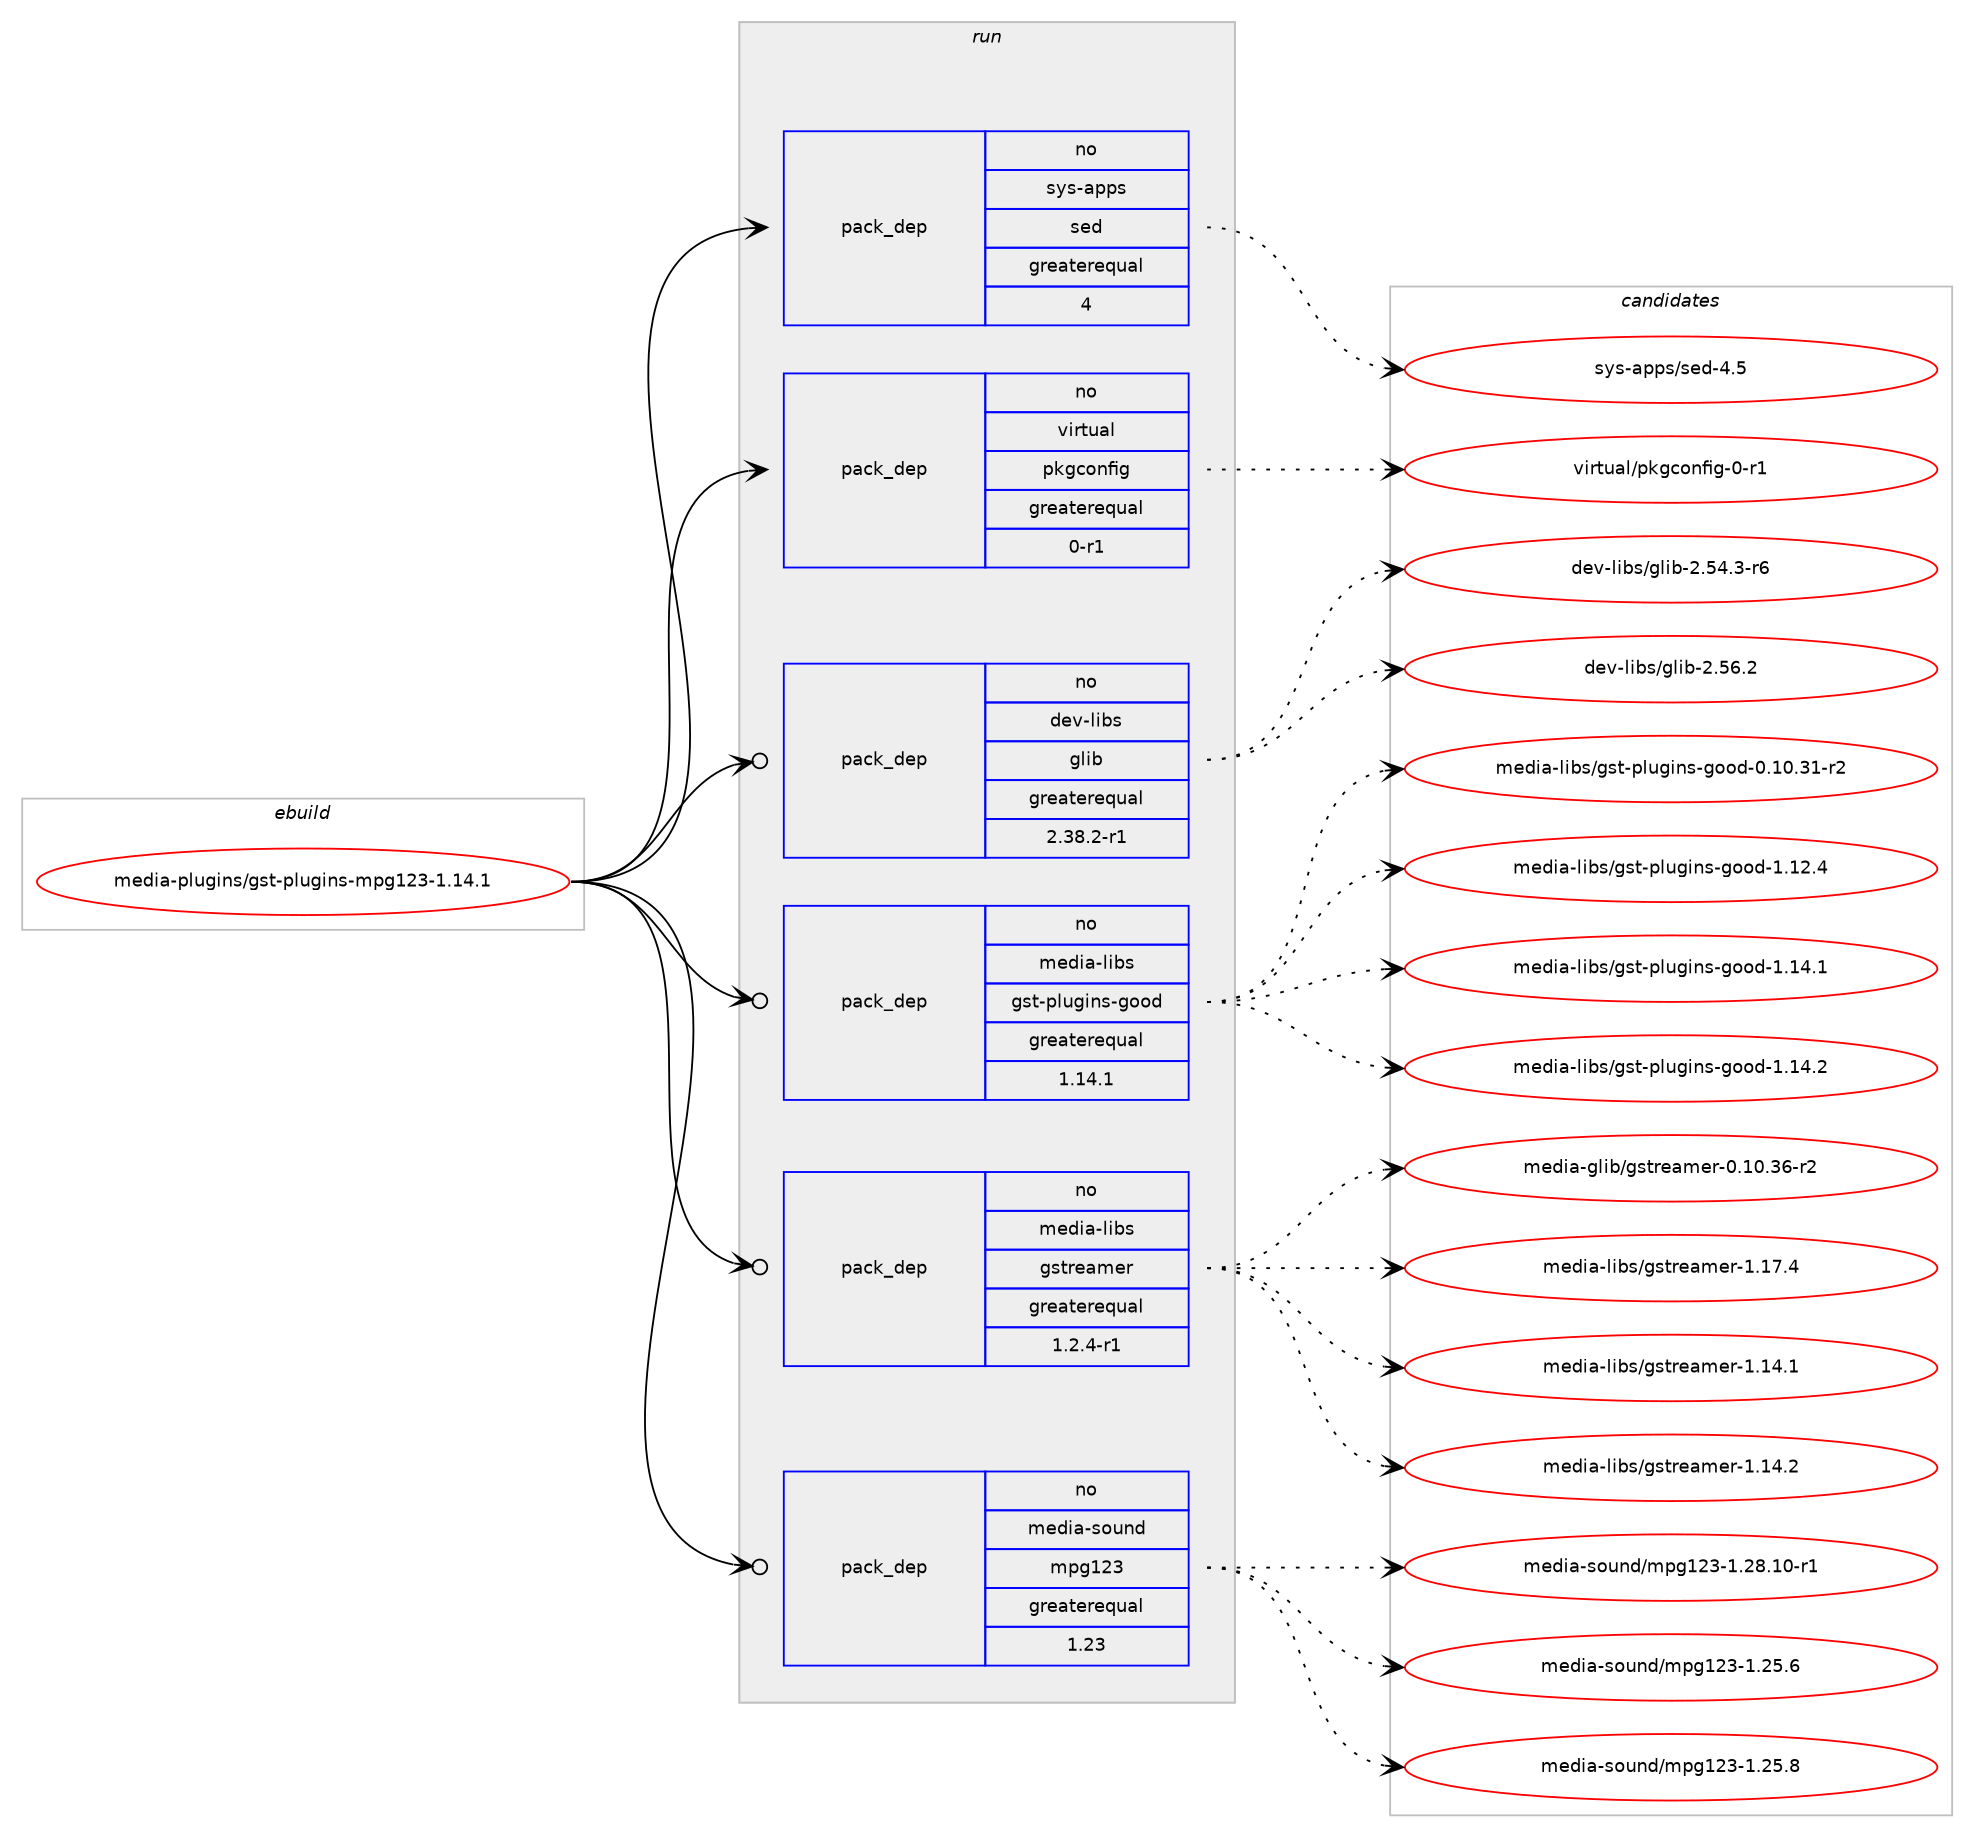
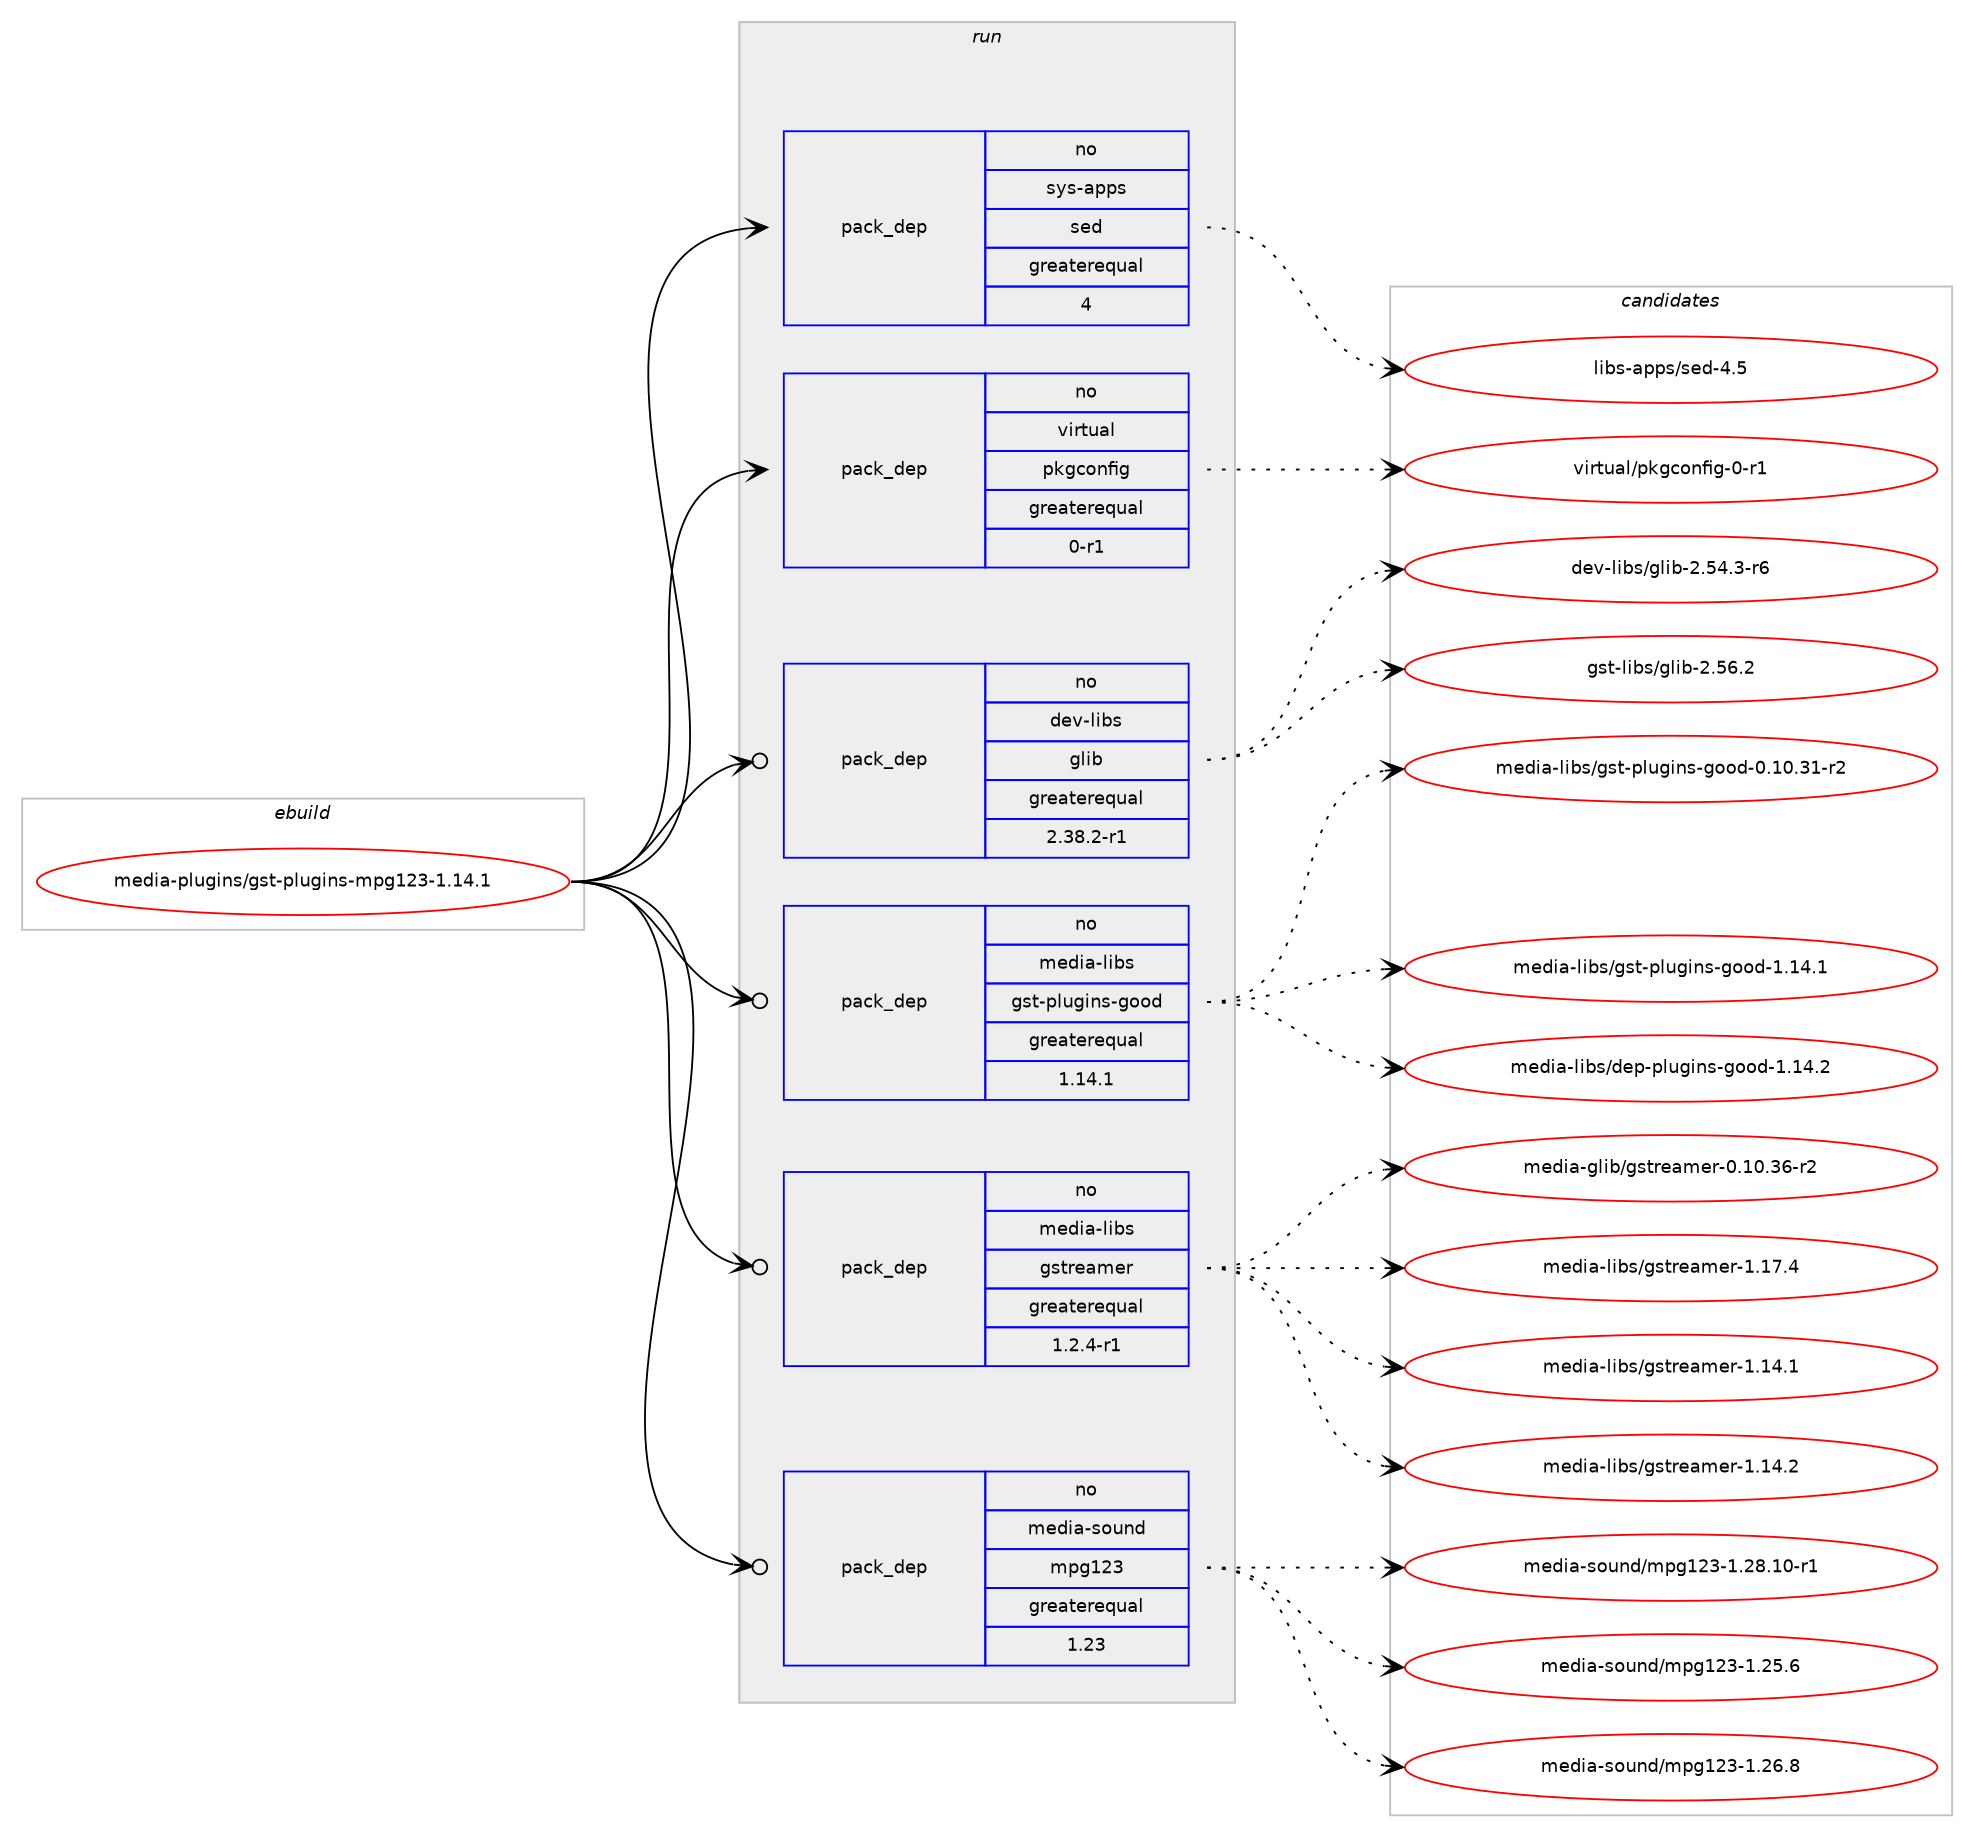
(1671, 370) -> (1671, 370)
(1671, 669) -> (1671, 669)
(1671, 869) -> none
(1671, 1068) -> (1671, 1068)
(1671, 1767) -> (1671, 1767)
